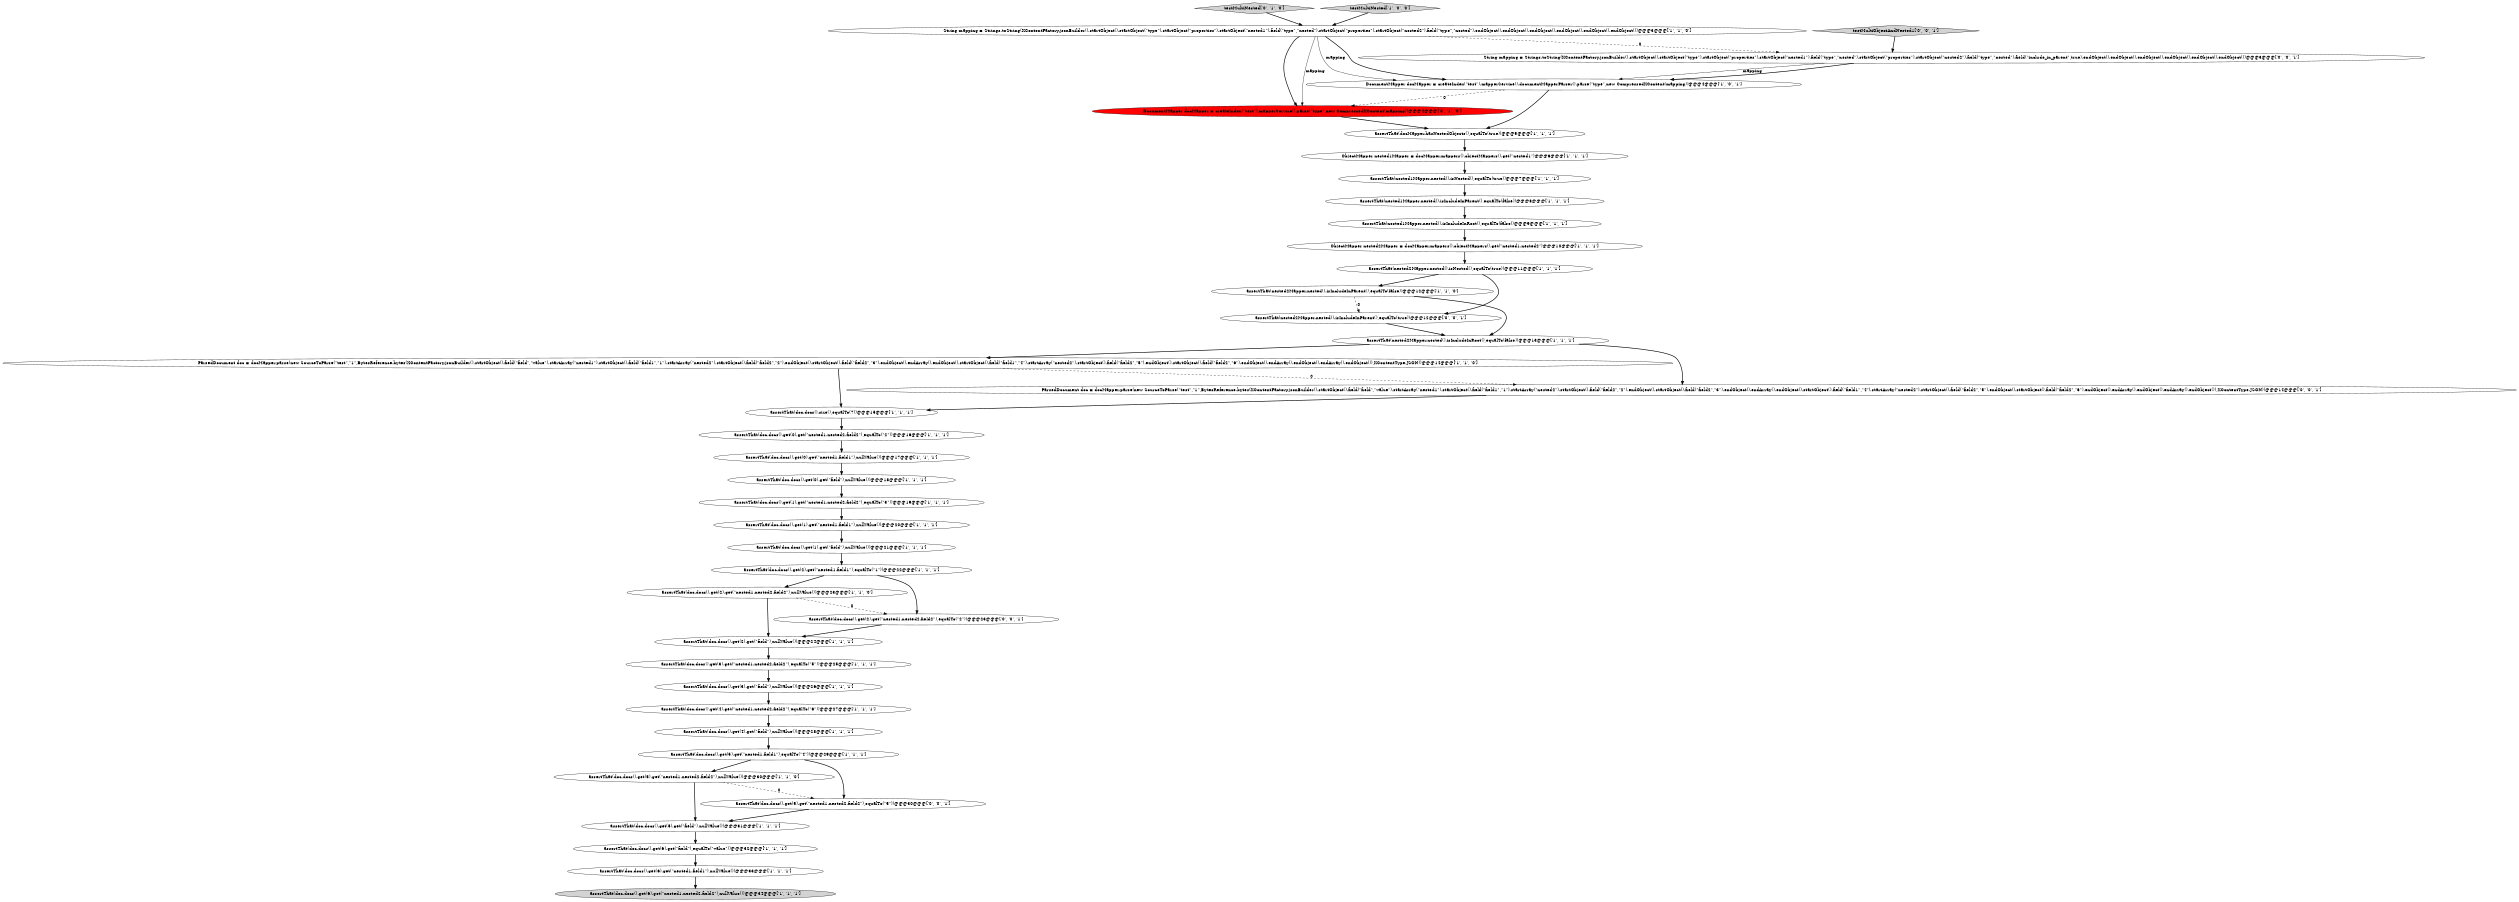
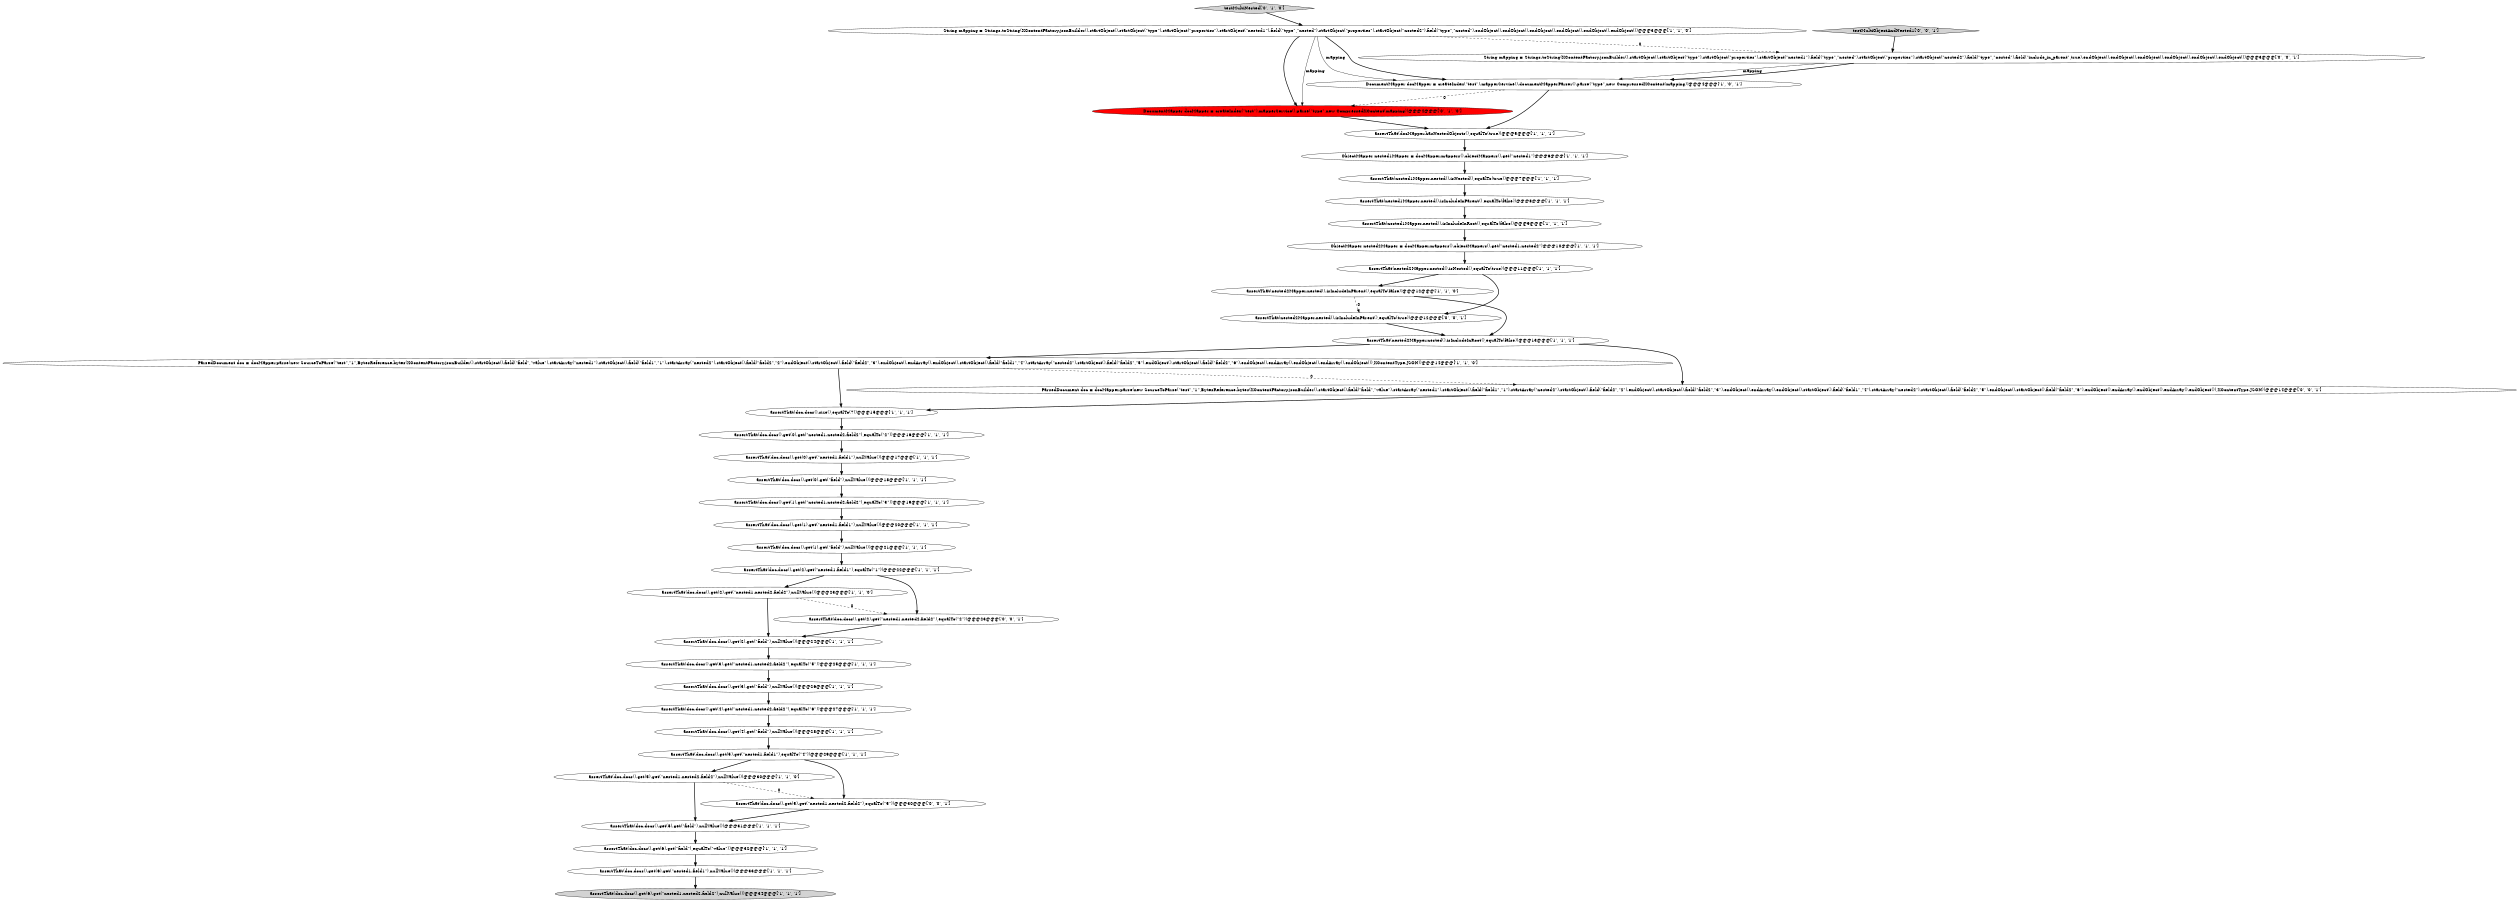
(1380, 8) -> none
